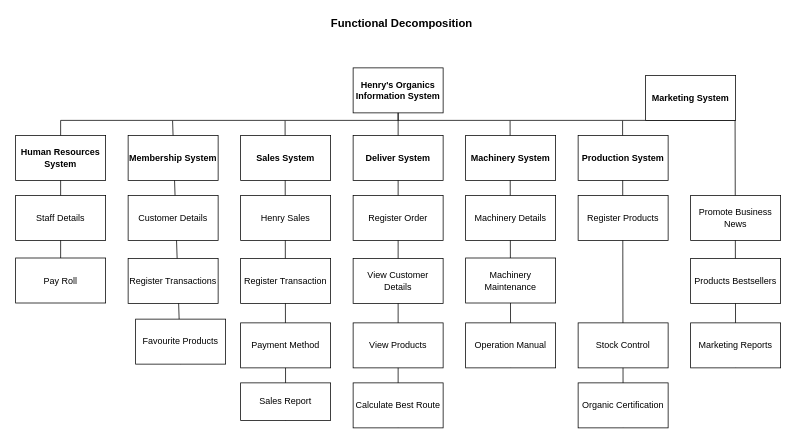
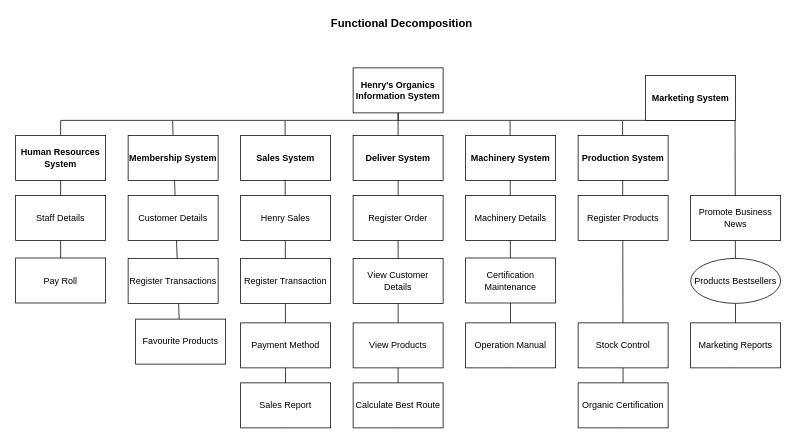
(510, 281) -> (510, 281)
(735, 281) -> (735, 281)
(285, 402) -> (285, 405)
